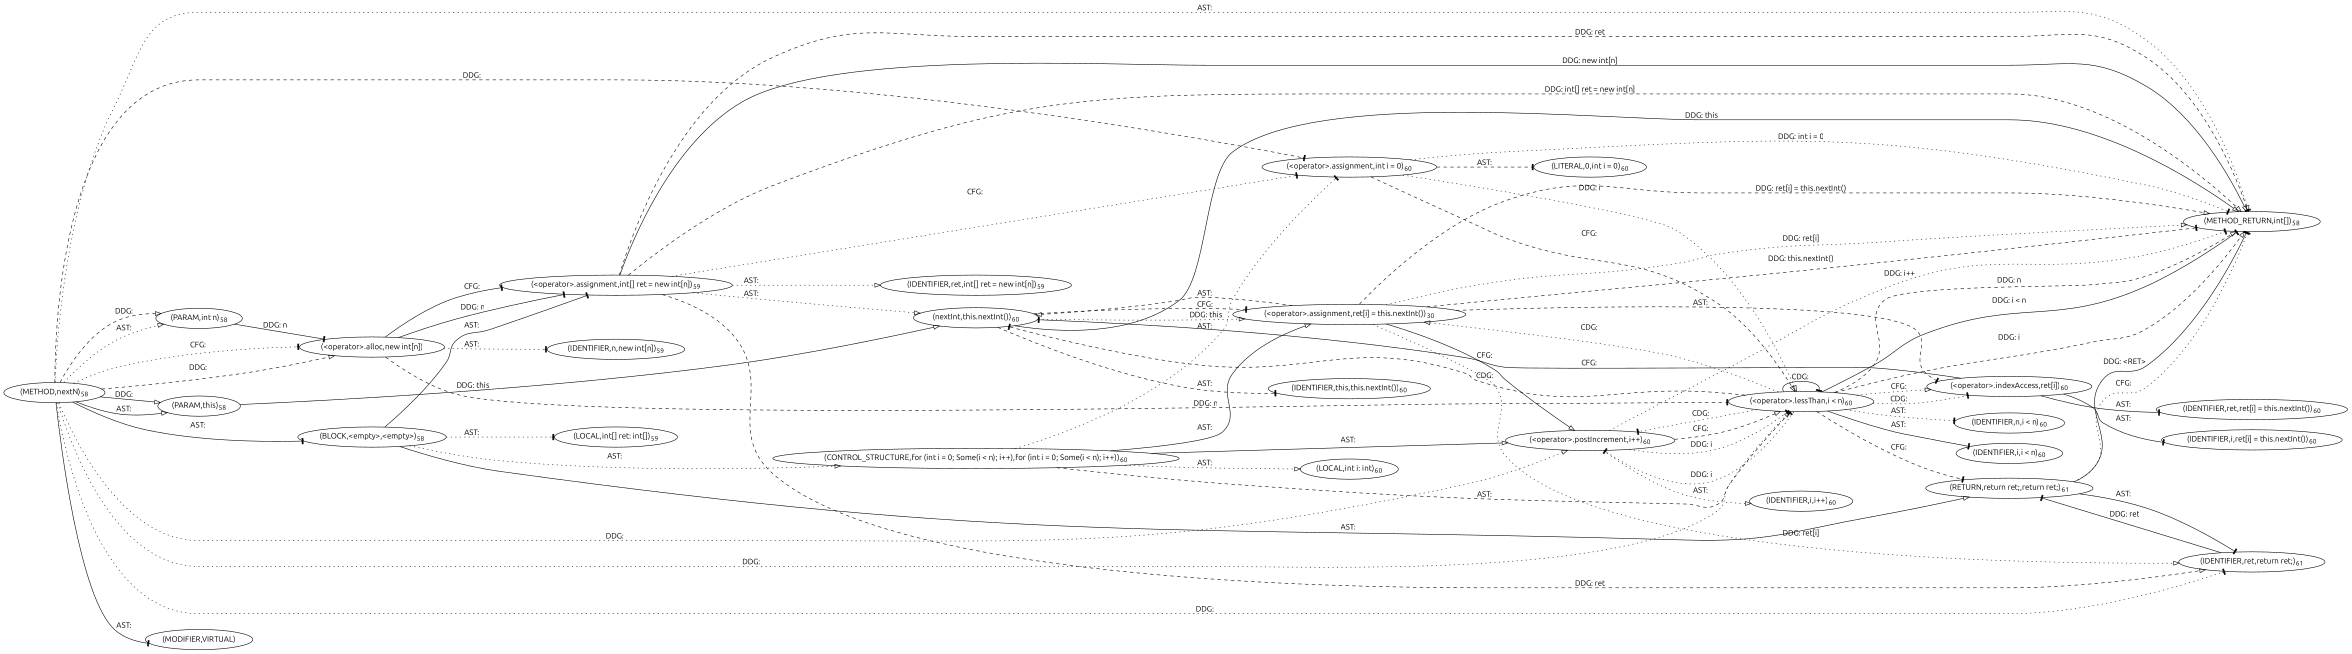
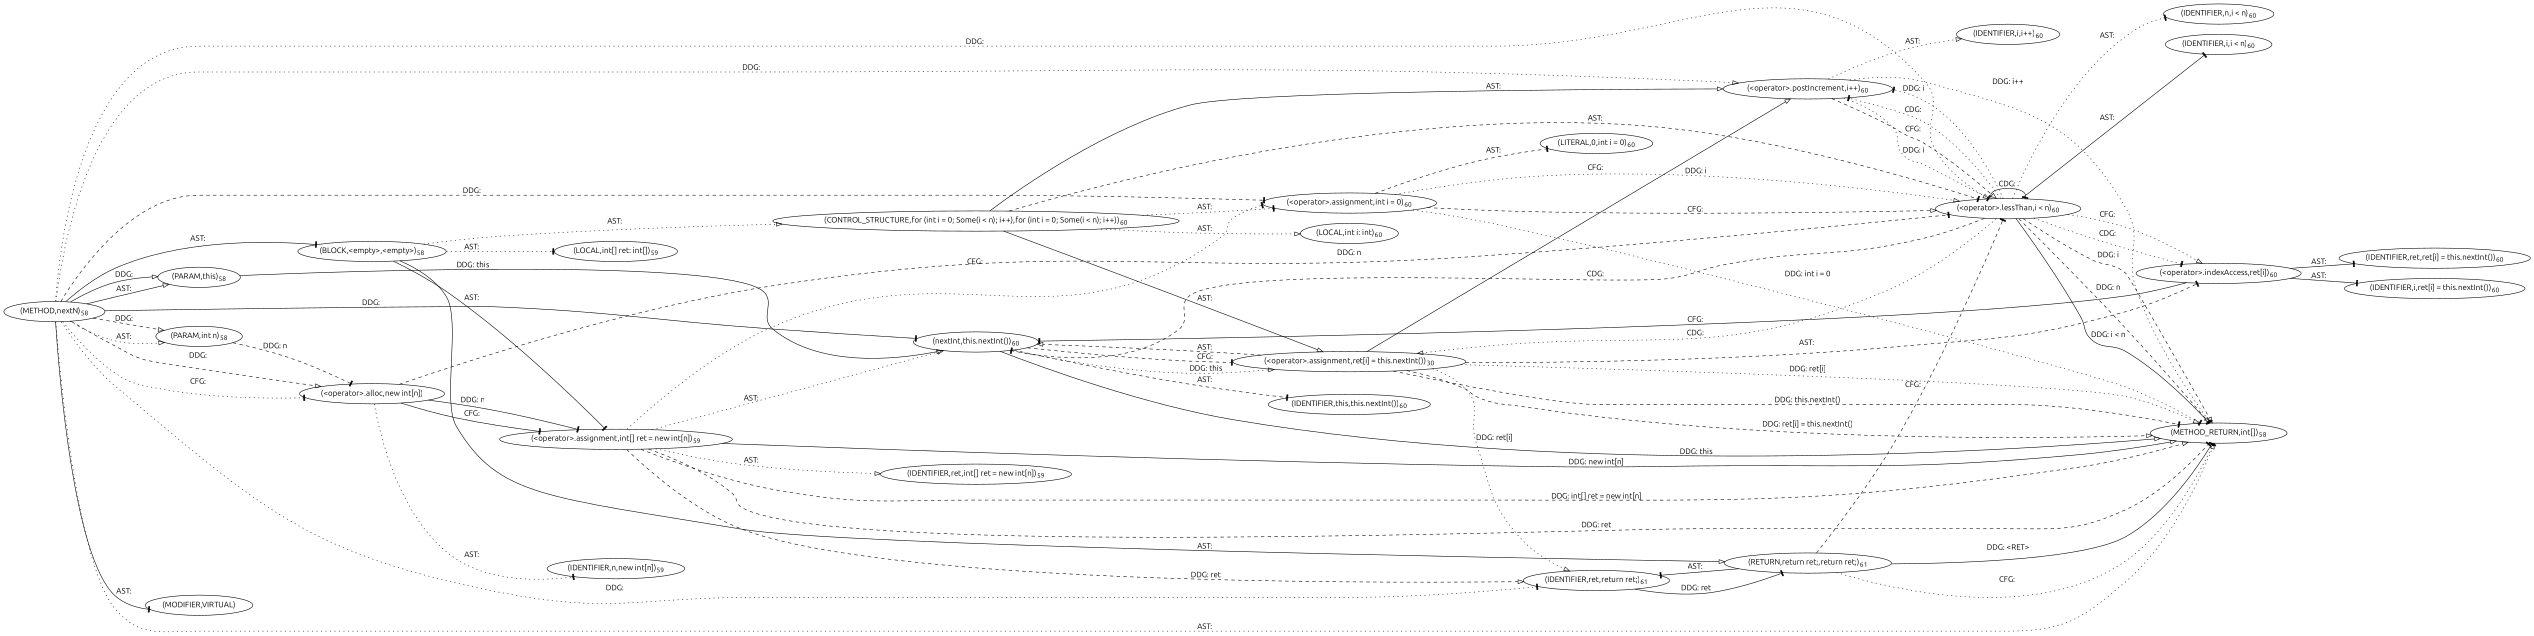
none -> (510, 308)
(278, 332) -> (292, 359)
(1886, 451) -> (1921, 394)
